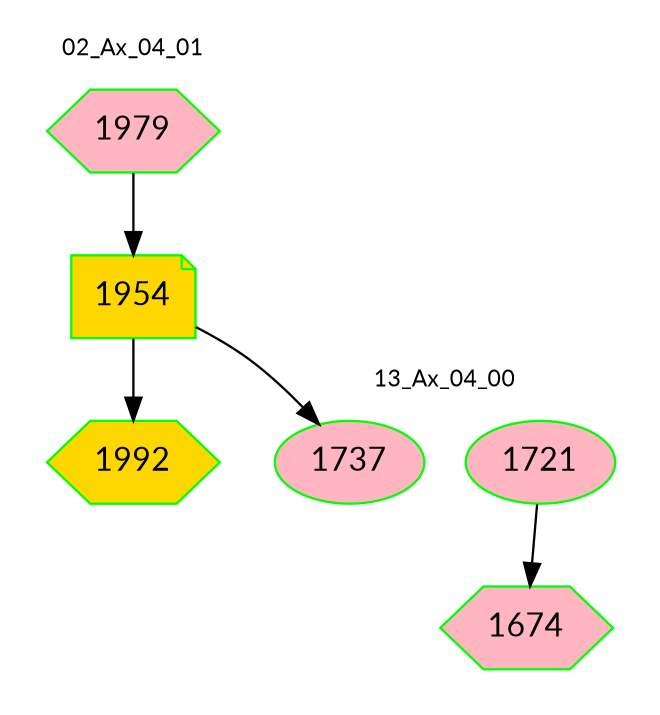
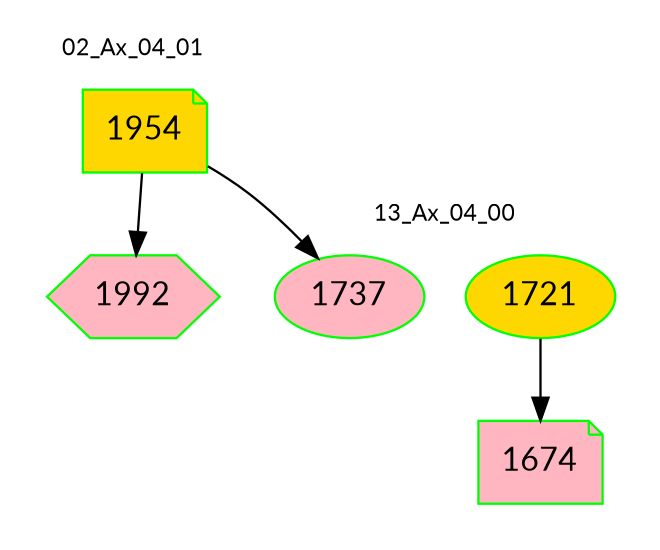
(133, 131) -> none
(133, 462) -> (133, 297)
(540, 462) -> (540, 297)
(527, 628) -> (540, 462)
